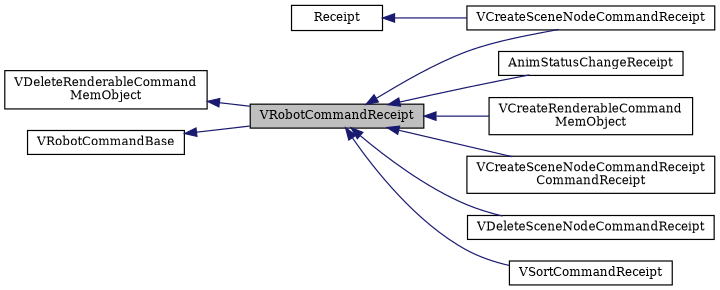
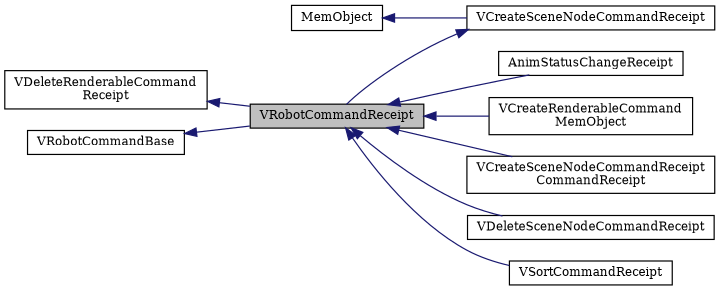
(337, 18) -> (337, 18)
(463, 53) -> (399, 65)
(106, 90) -> (106, 90)
